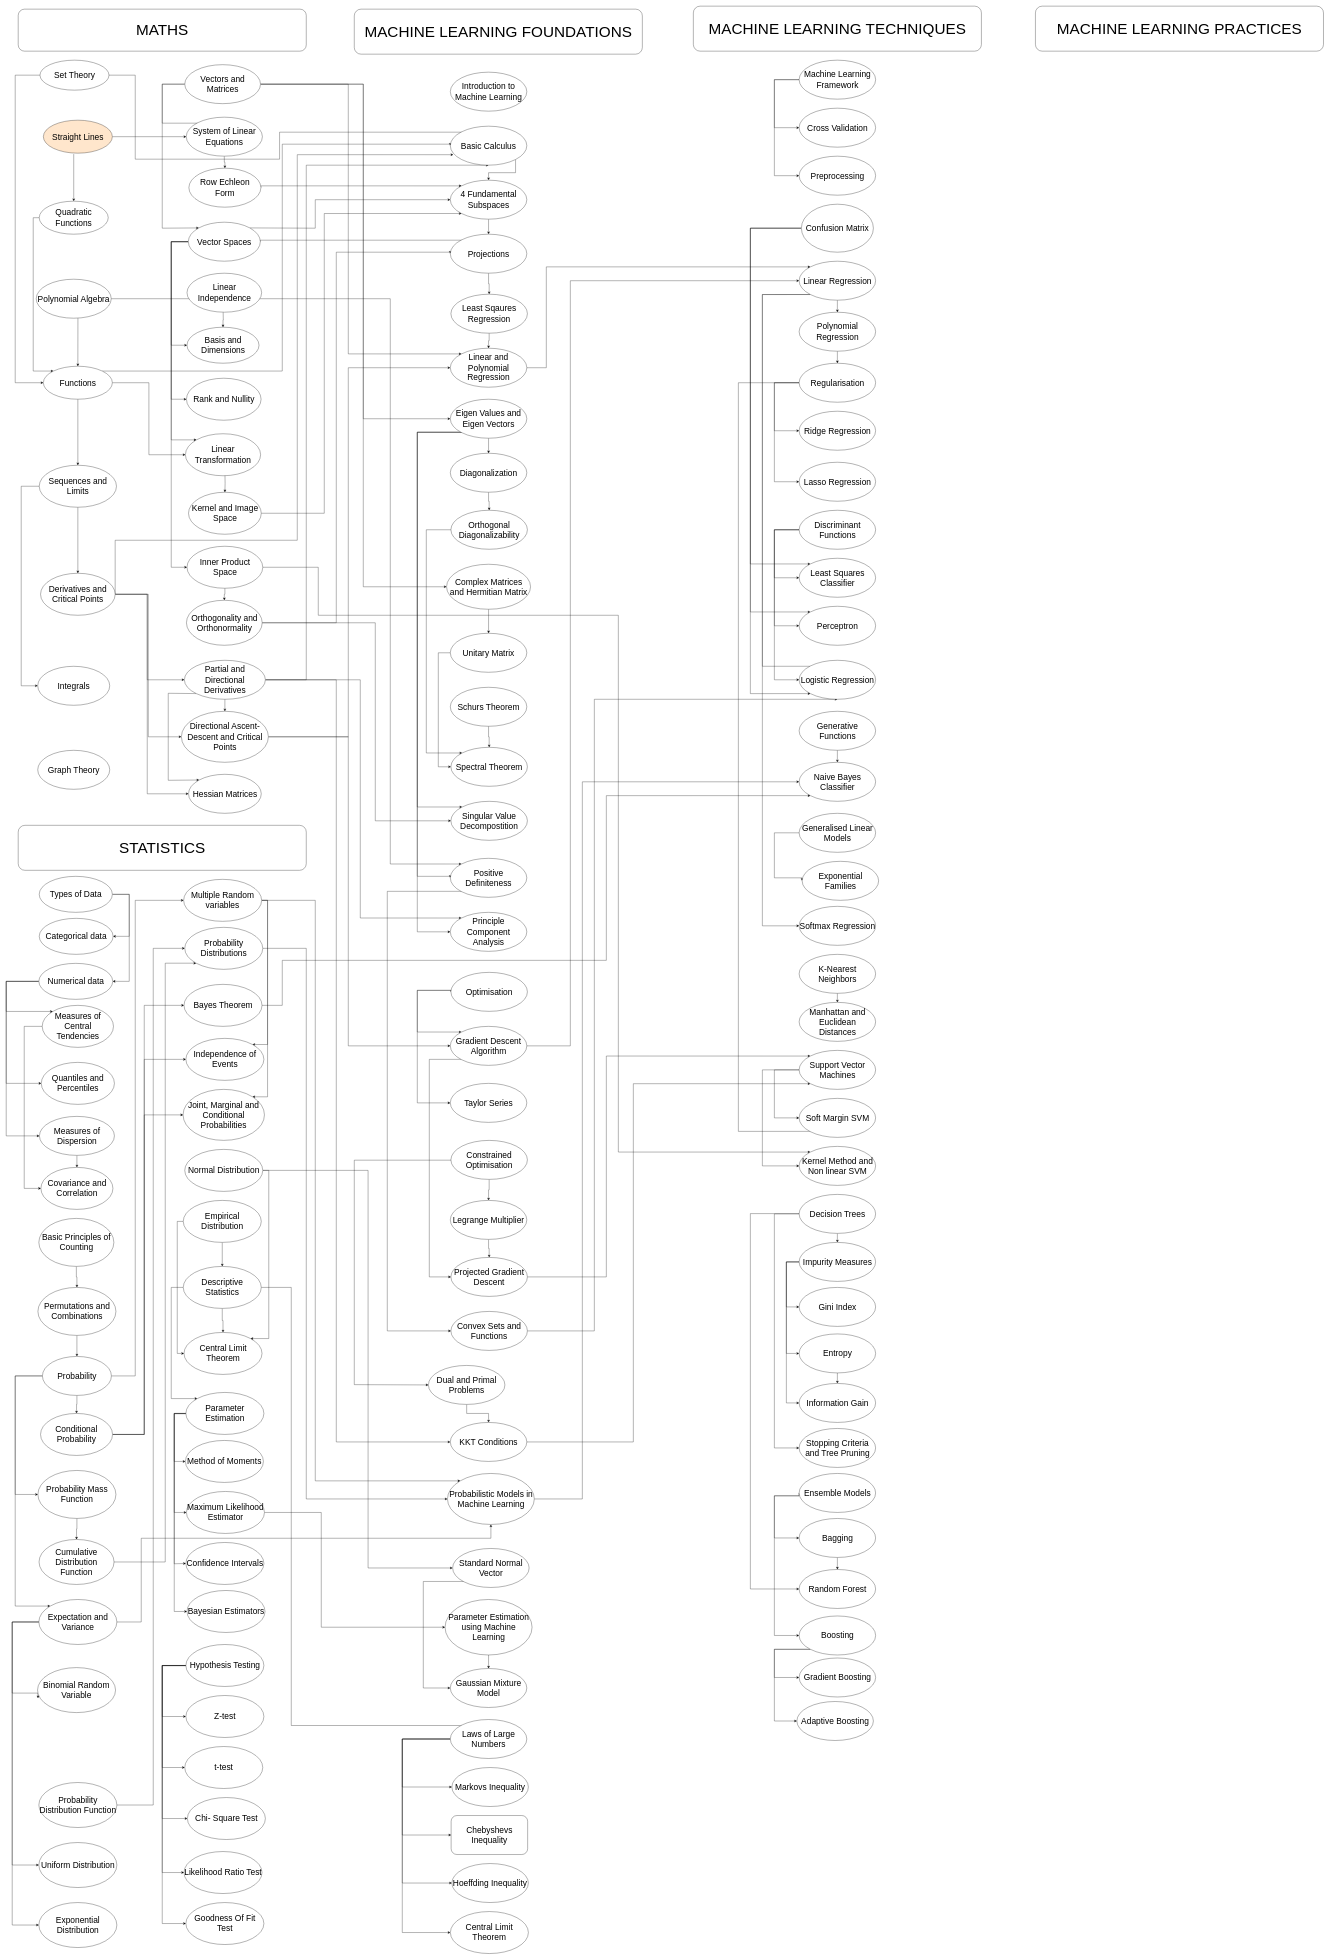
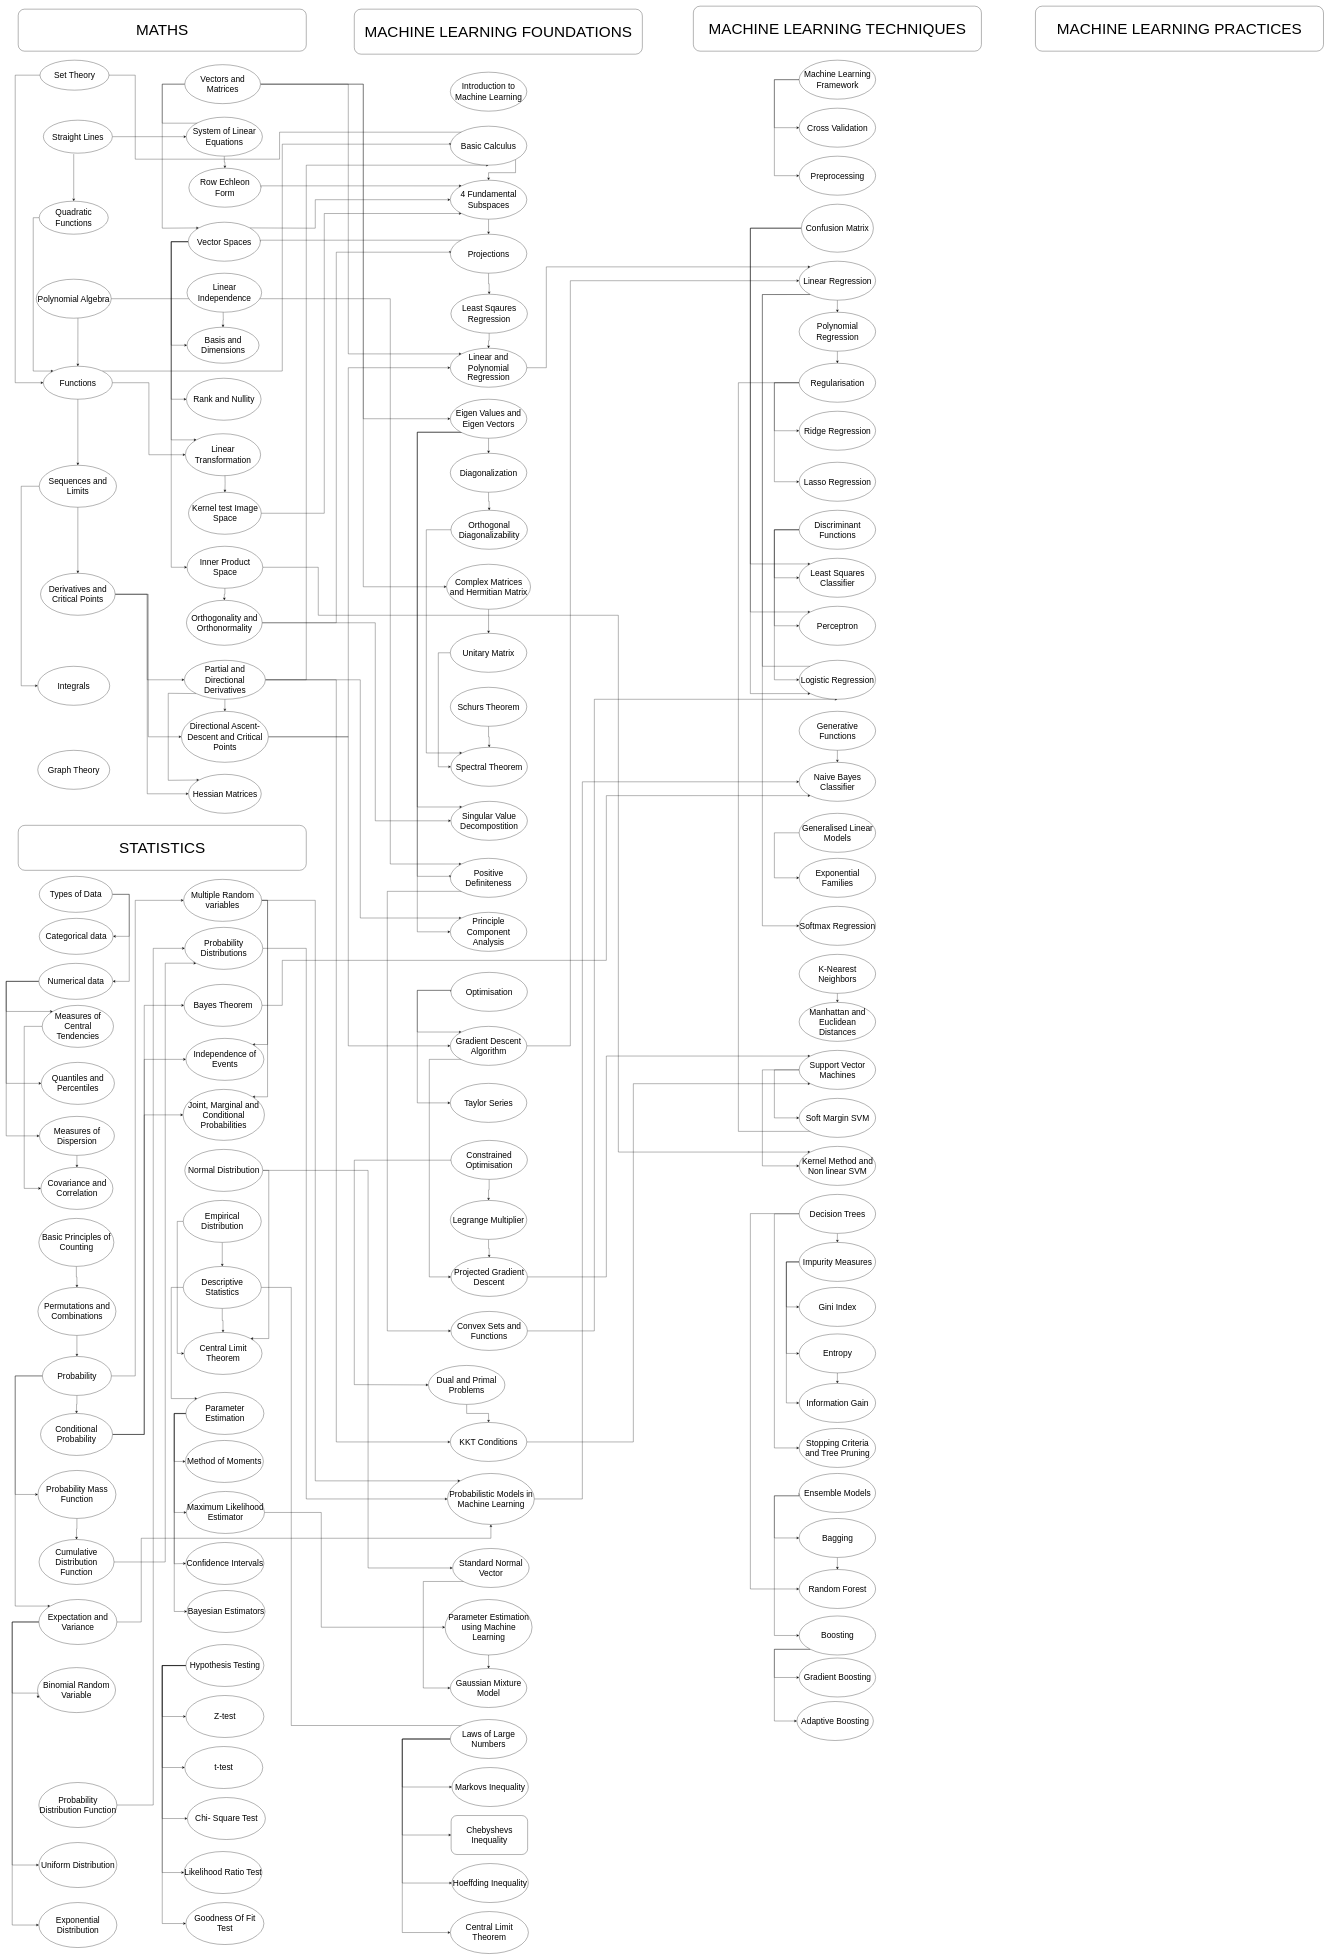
(78, 137) -> (78, 137)
(450, 155) -> none
(225, 513) -> (225, 513)
(840, 881) -> (837, 878)
